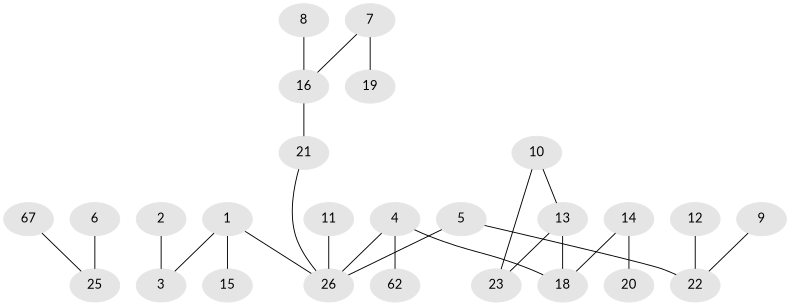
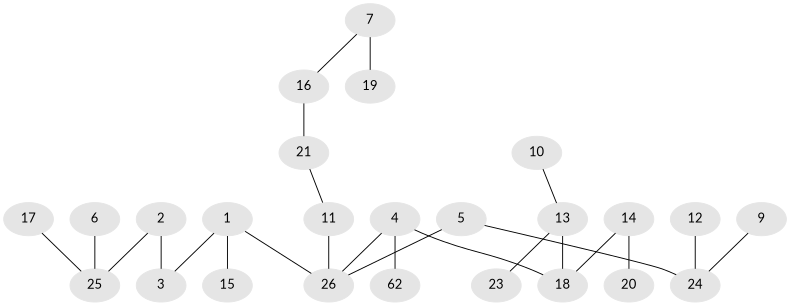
(304, 20) -> none
(29, 219) -> (29, 219)
(517, 219) -> none
(293, 223) -> (316, 186)
none -> (128, 252)
(695, 285) -> (695, 285)
